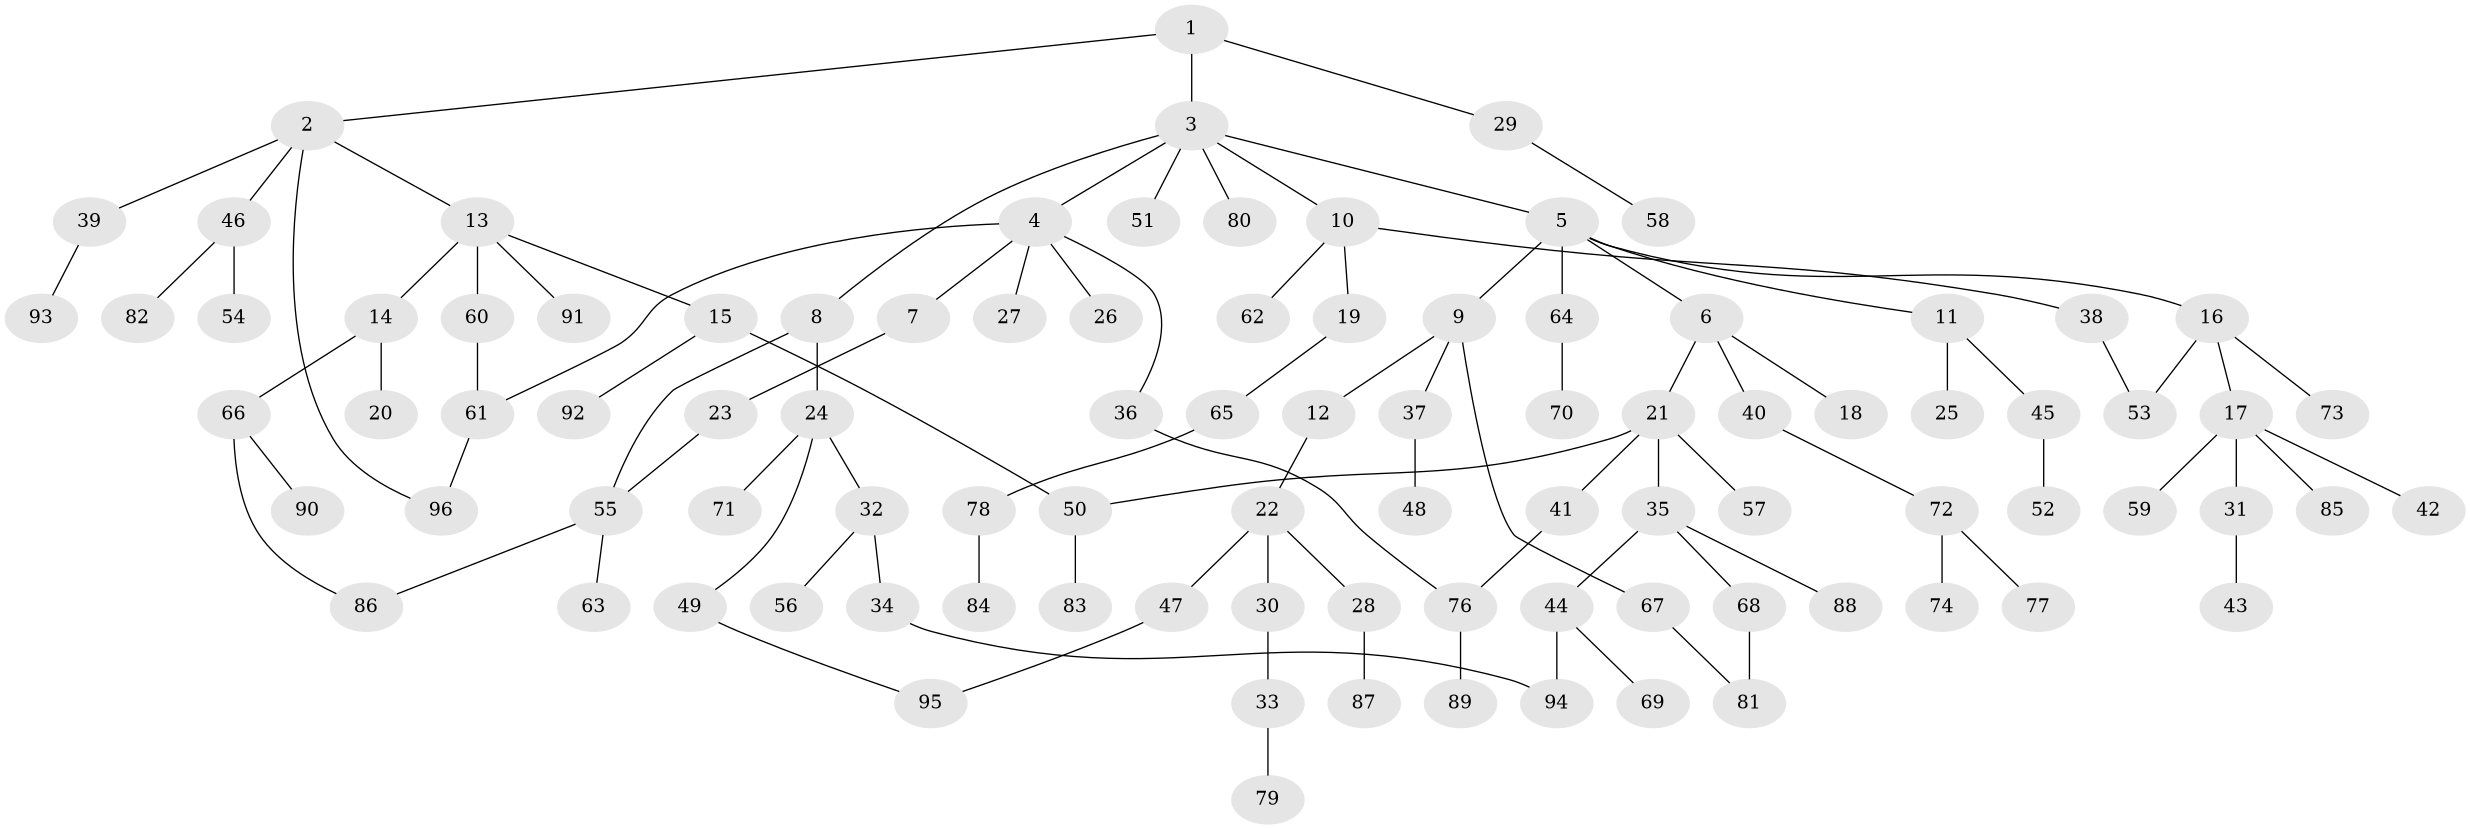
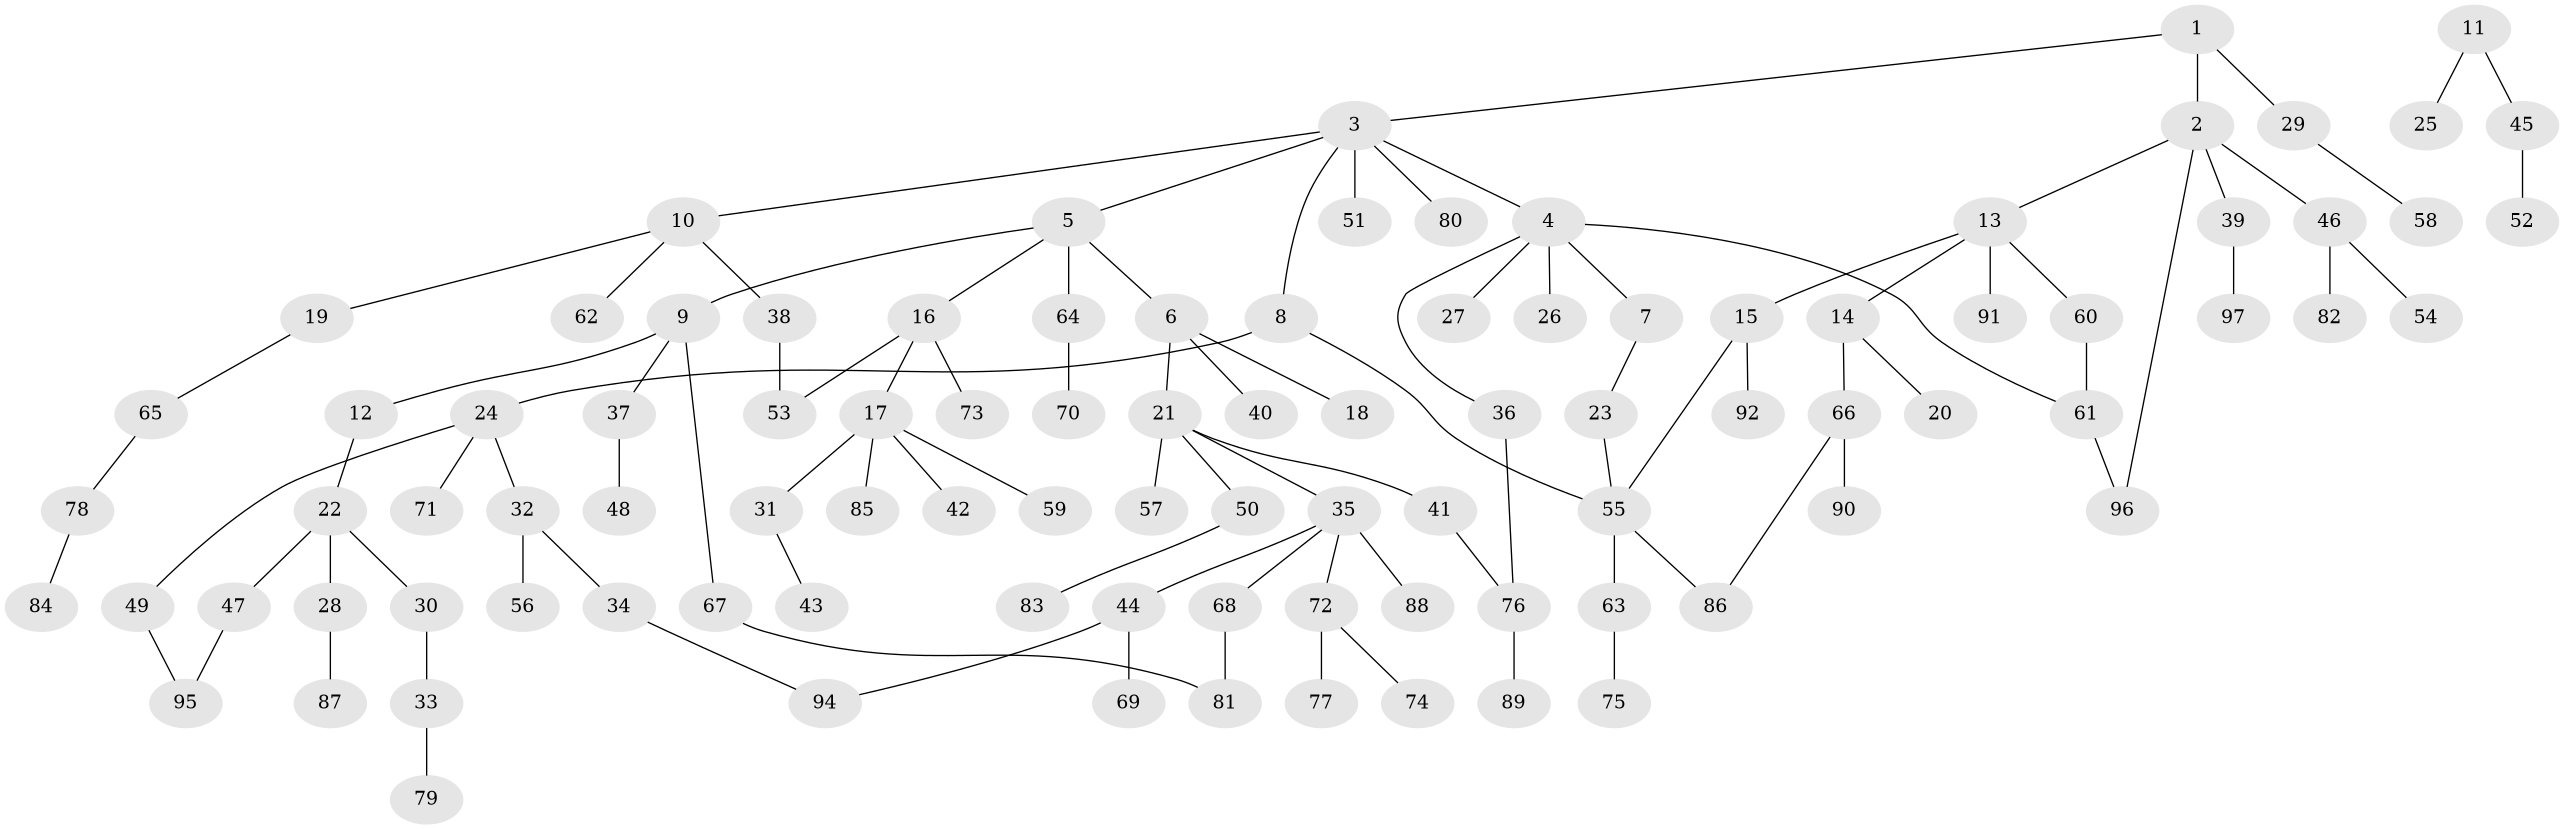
(1749, 283) -> none
(41, 318) -> (2234, 318)
(901, 410) -> (1681, 415)
(1848, 463) -> (1333, 559)
none -> (1614, 704)
